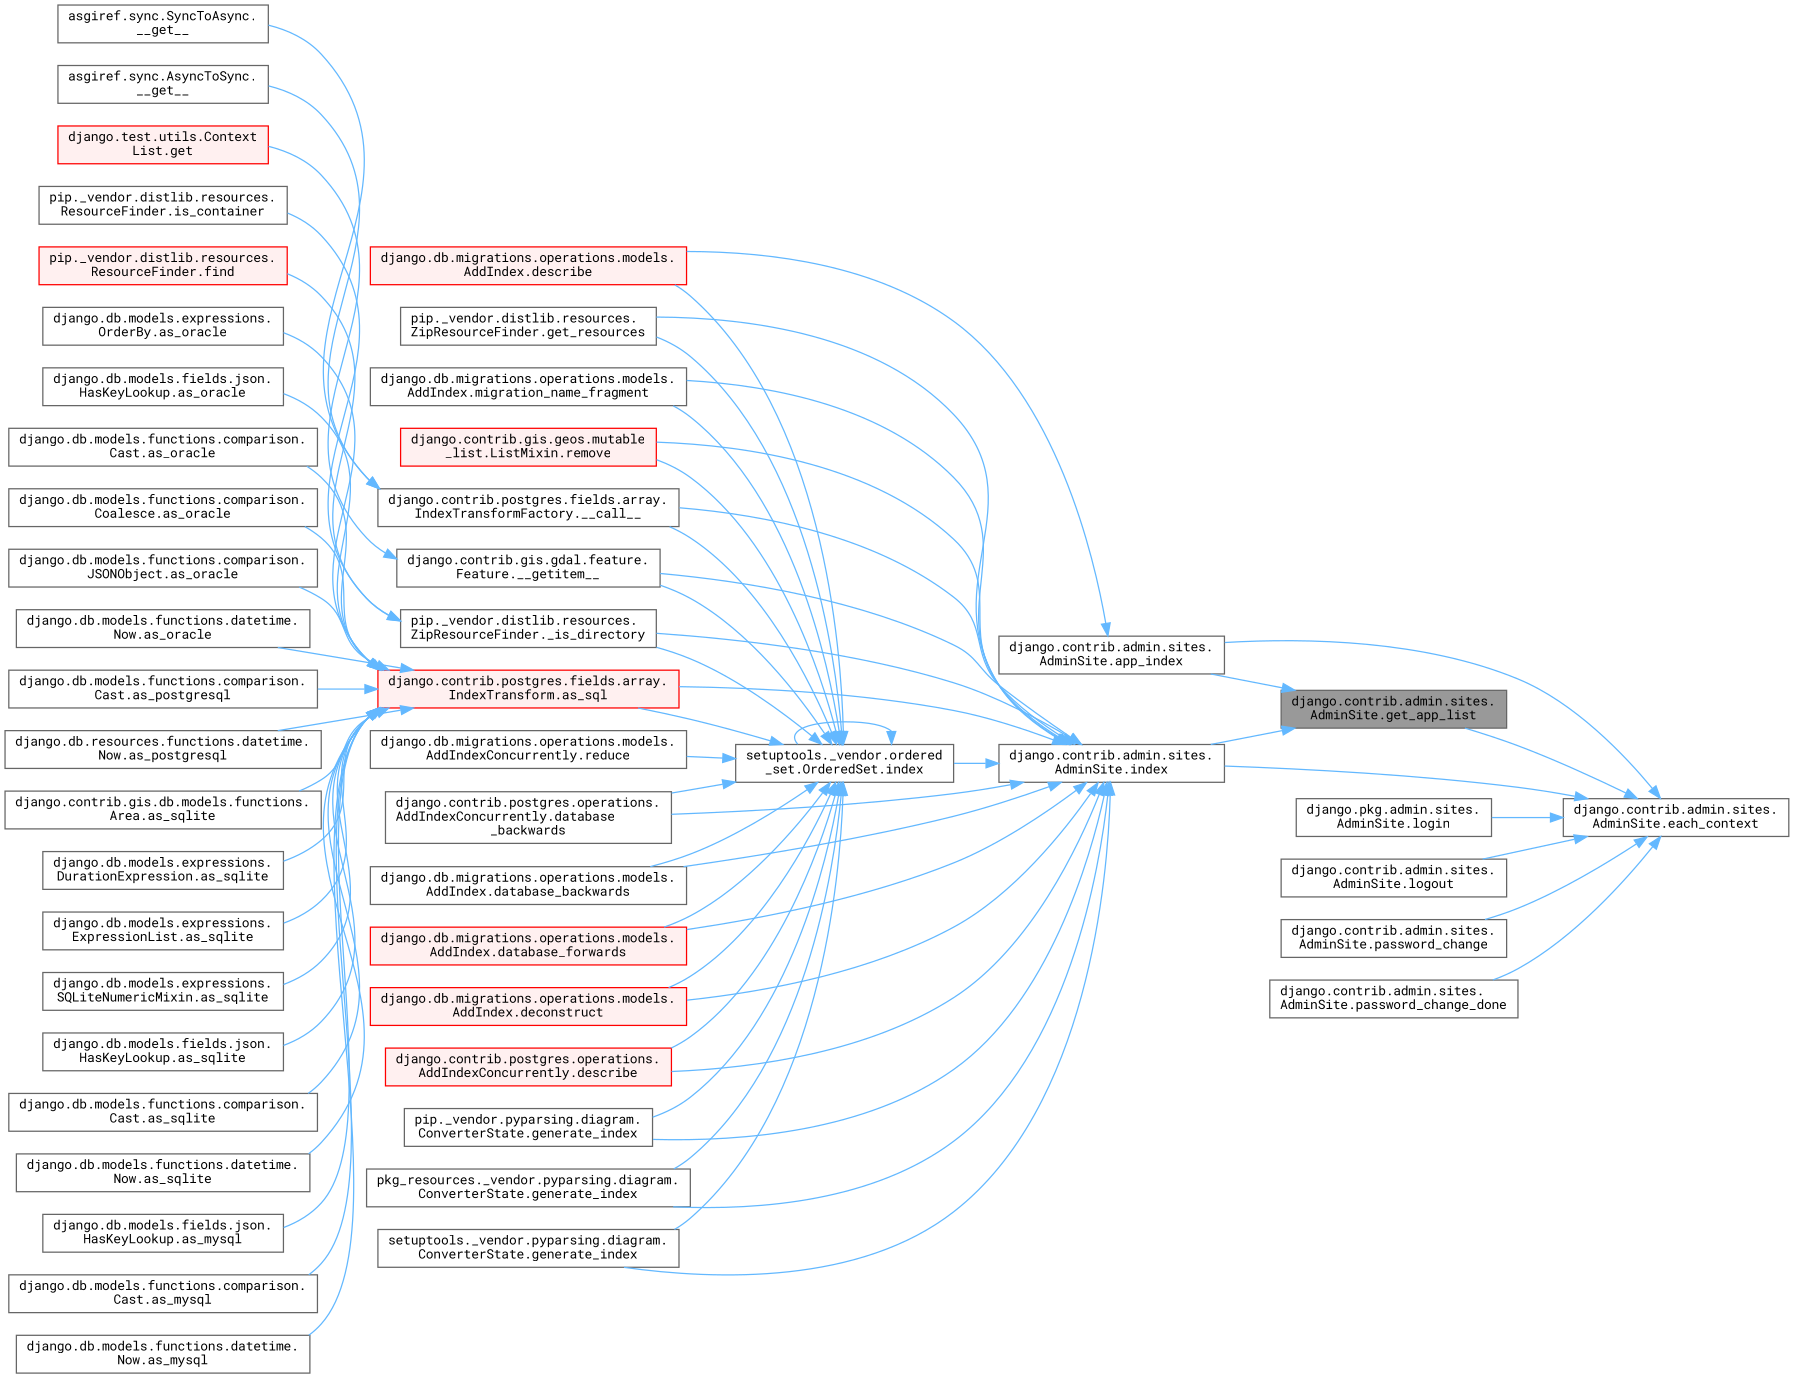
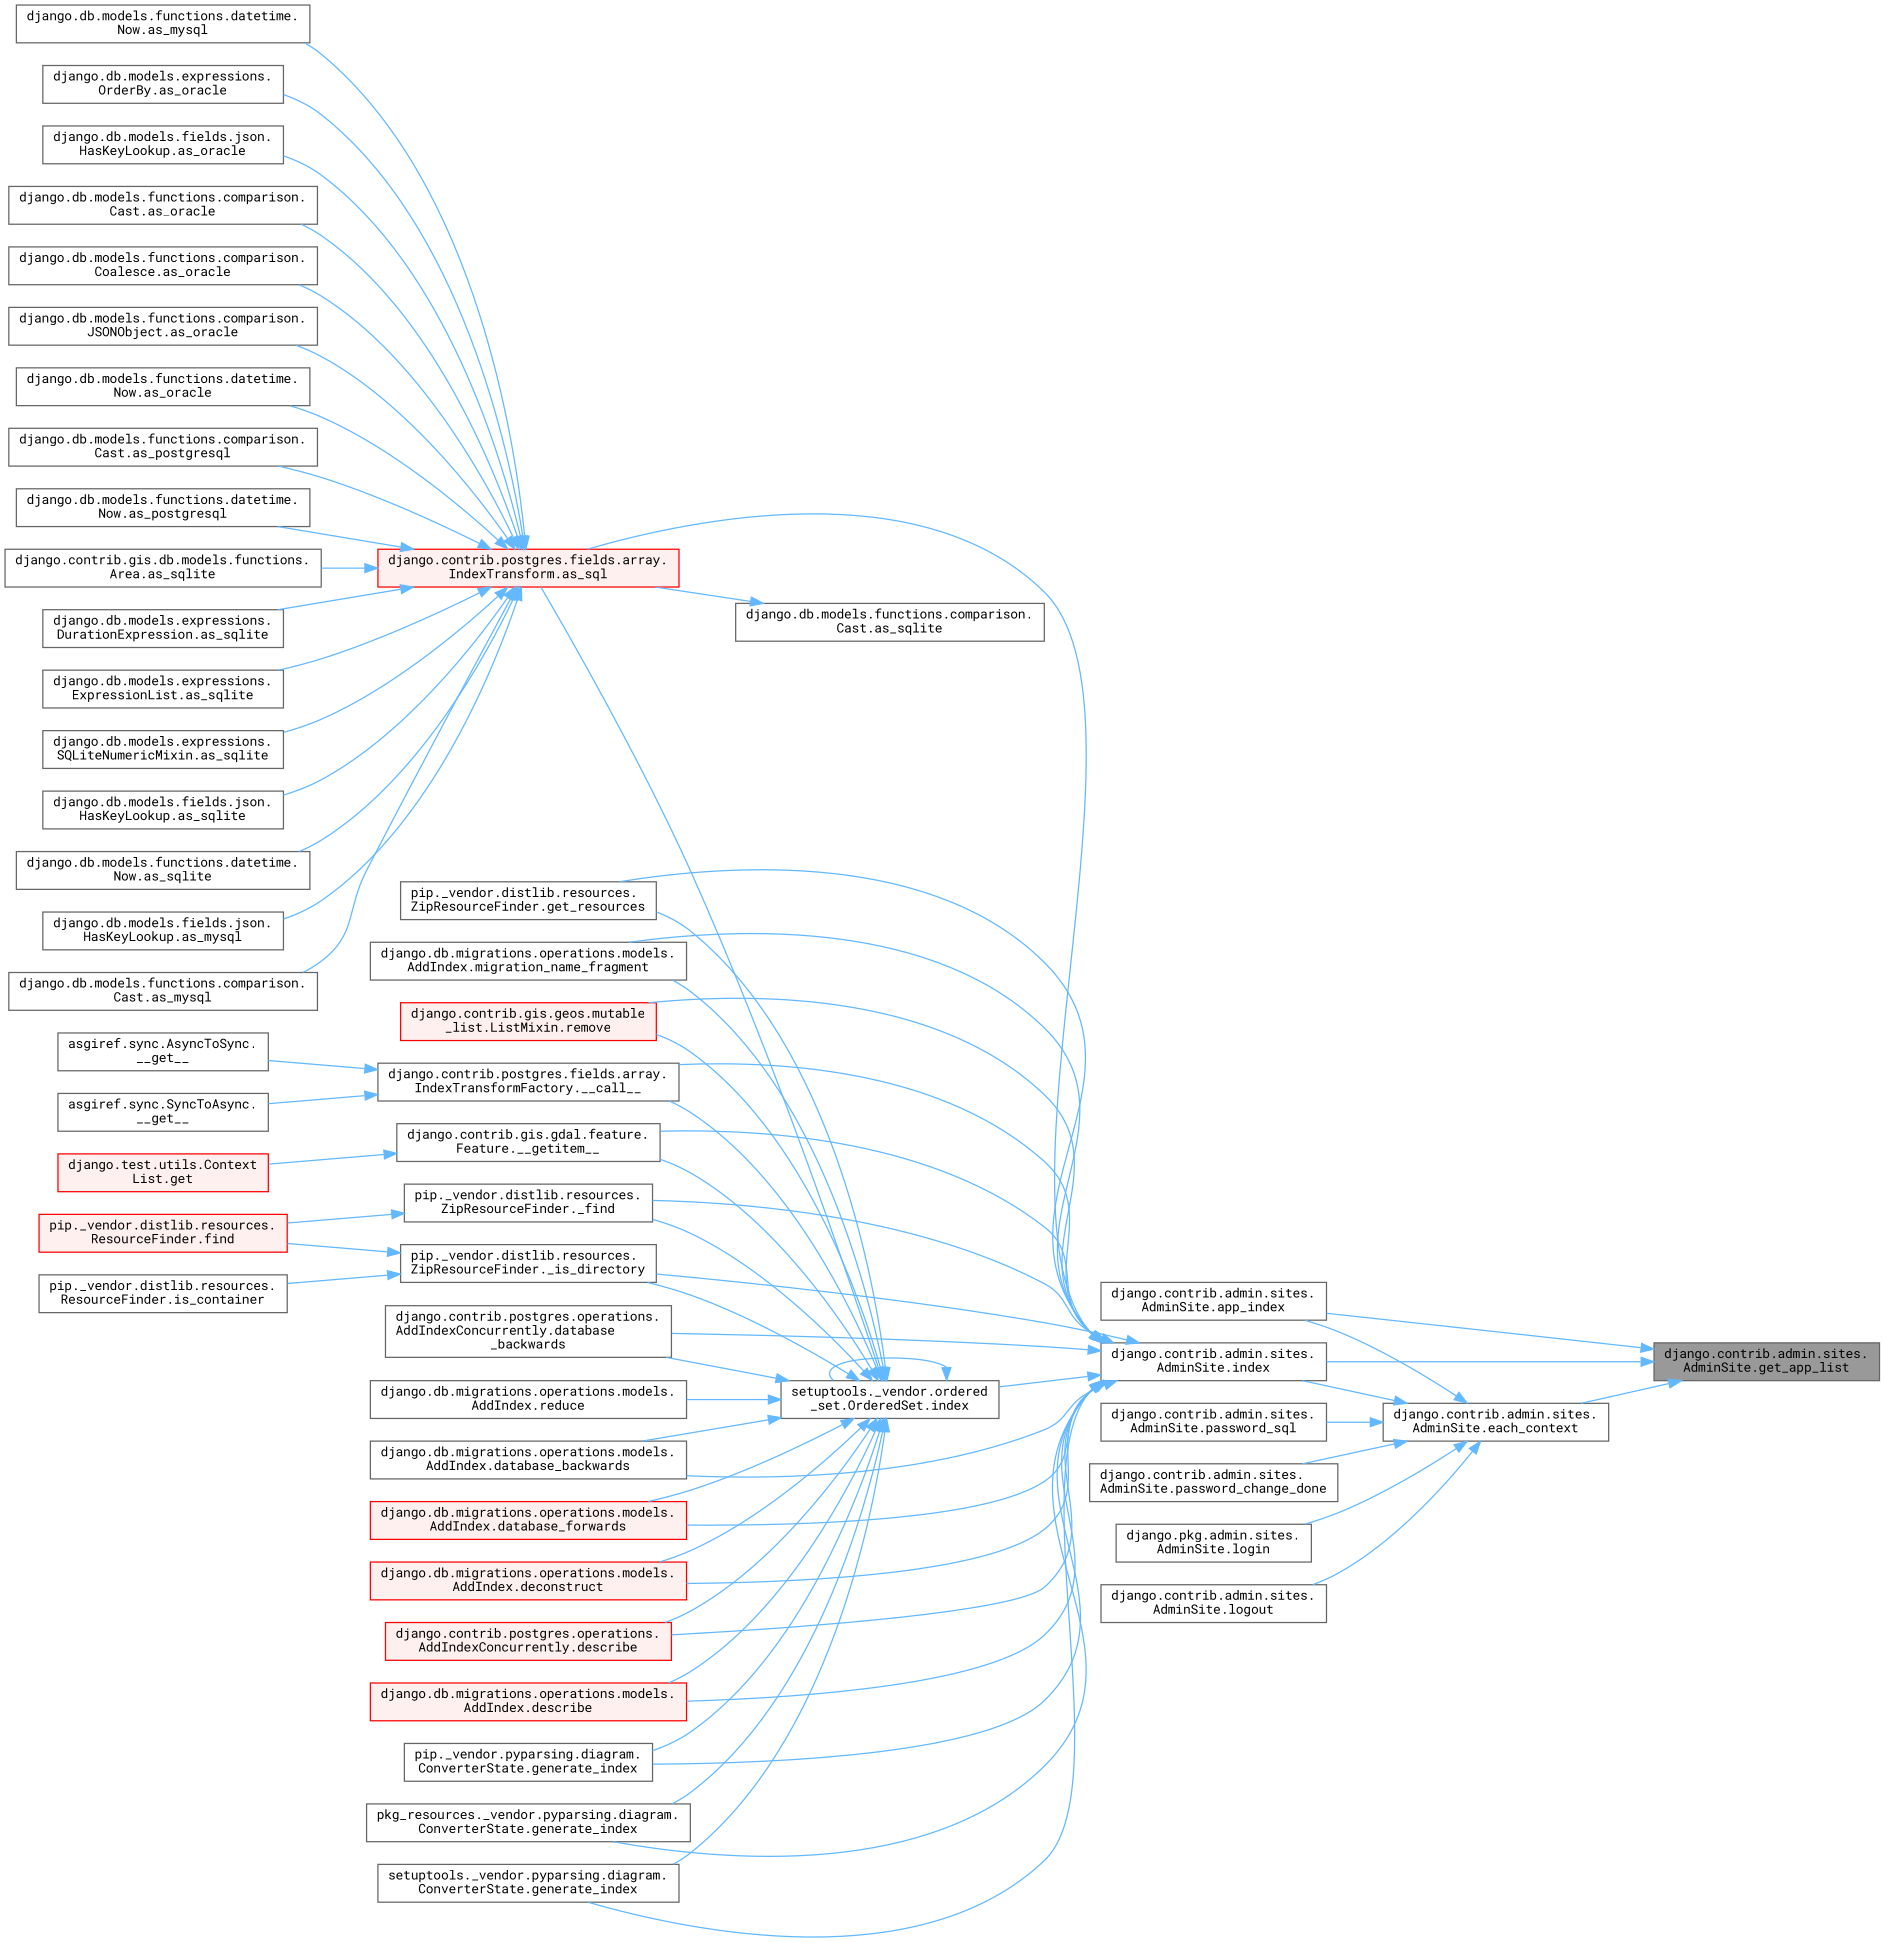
(978, 343) -> (999, 1660)
(163, 750) -> (163, 508)
(528, 750) -> (528, 1400)
(1547, 757) -> (1625, 1393)
(345, 907) -> (703, 594)
(1394, 938) -> (1214, 1422)
none -> (528, 1203)
